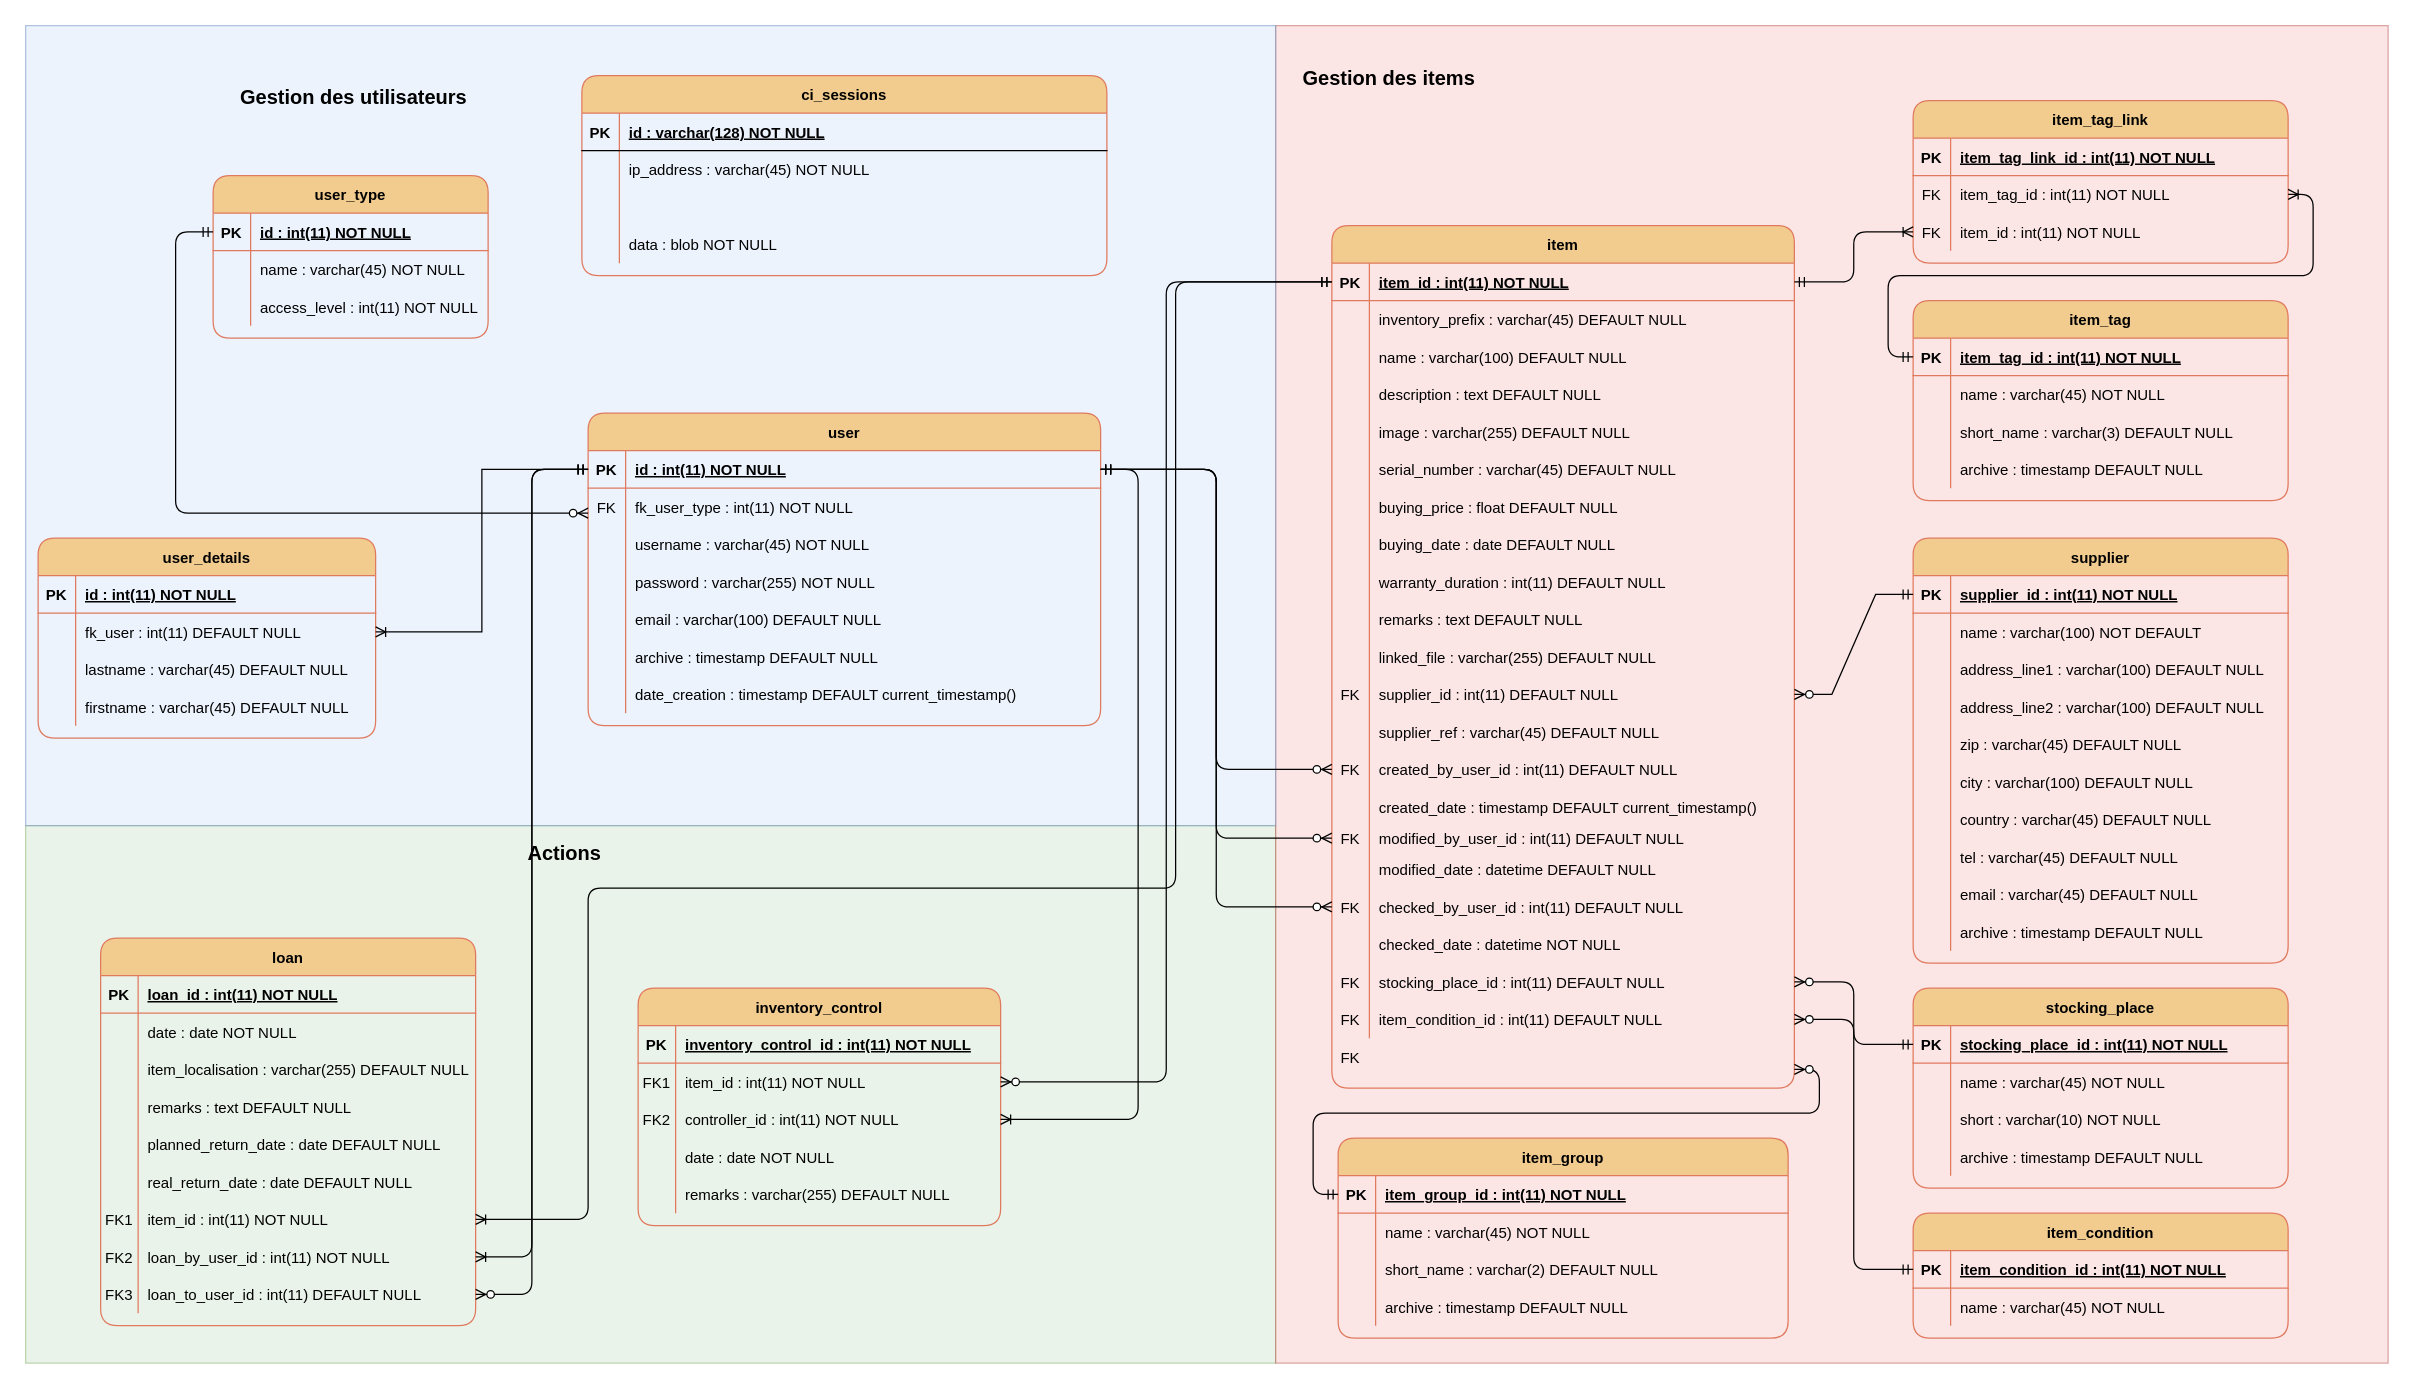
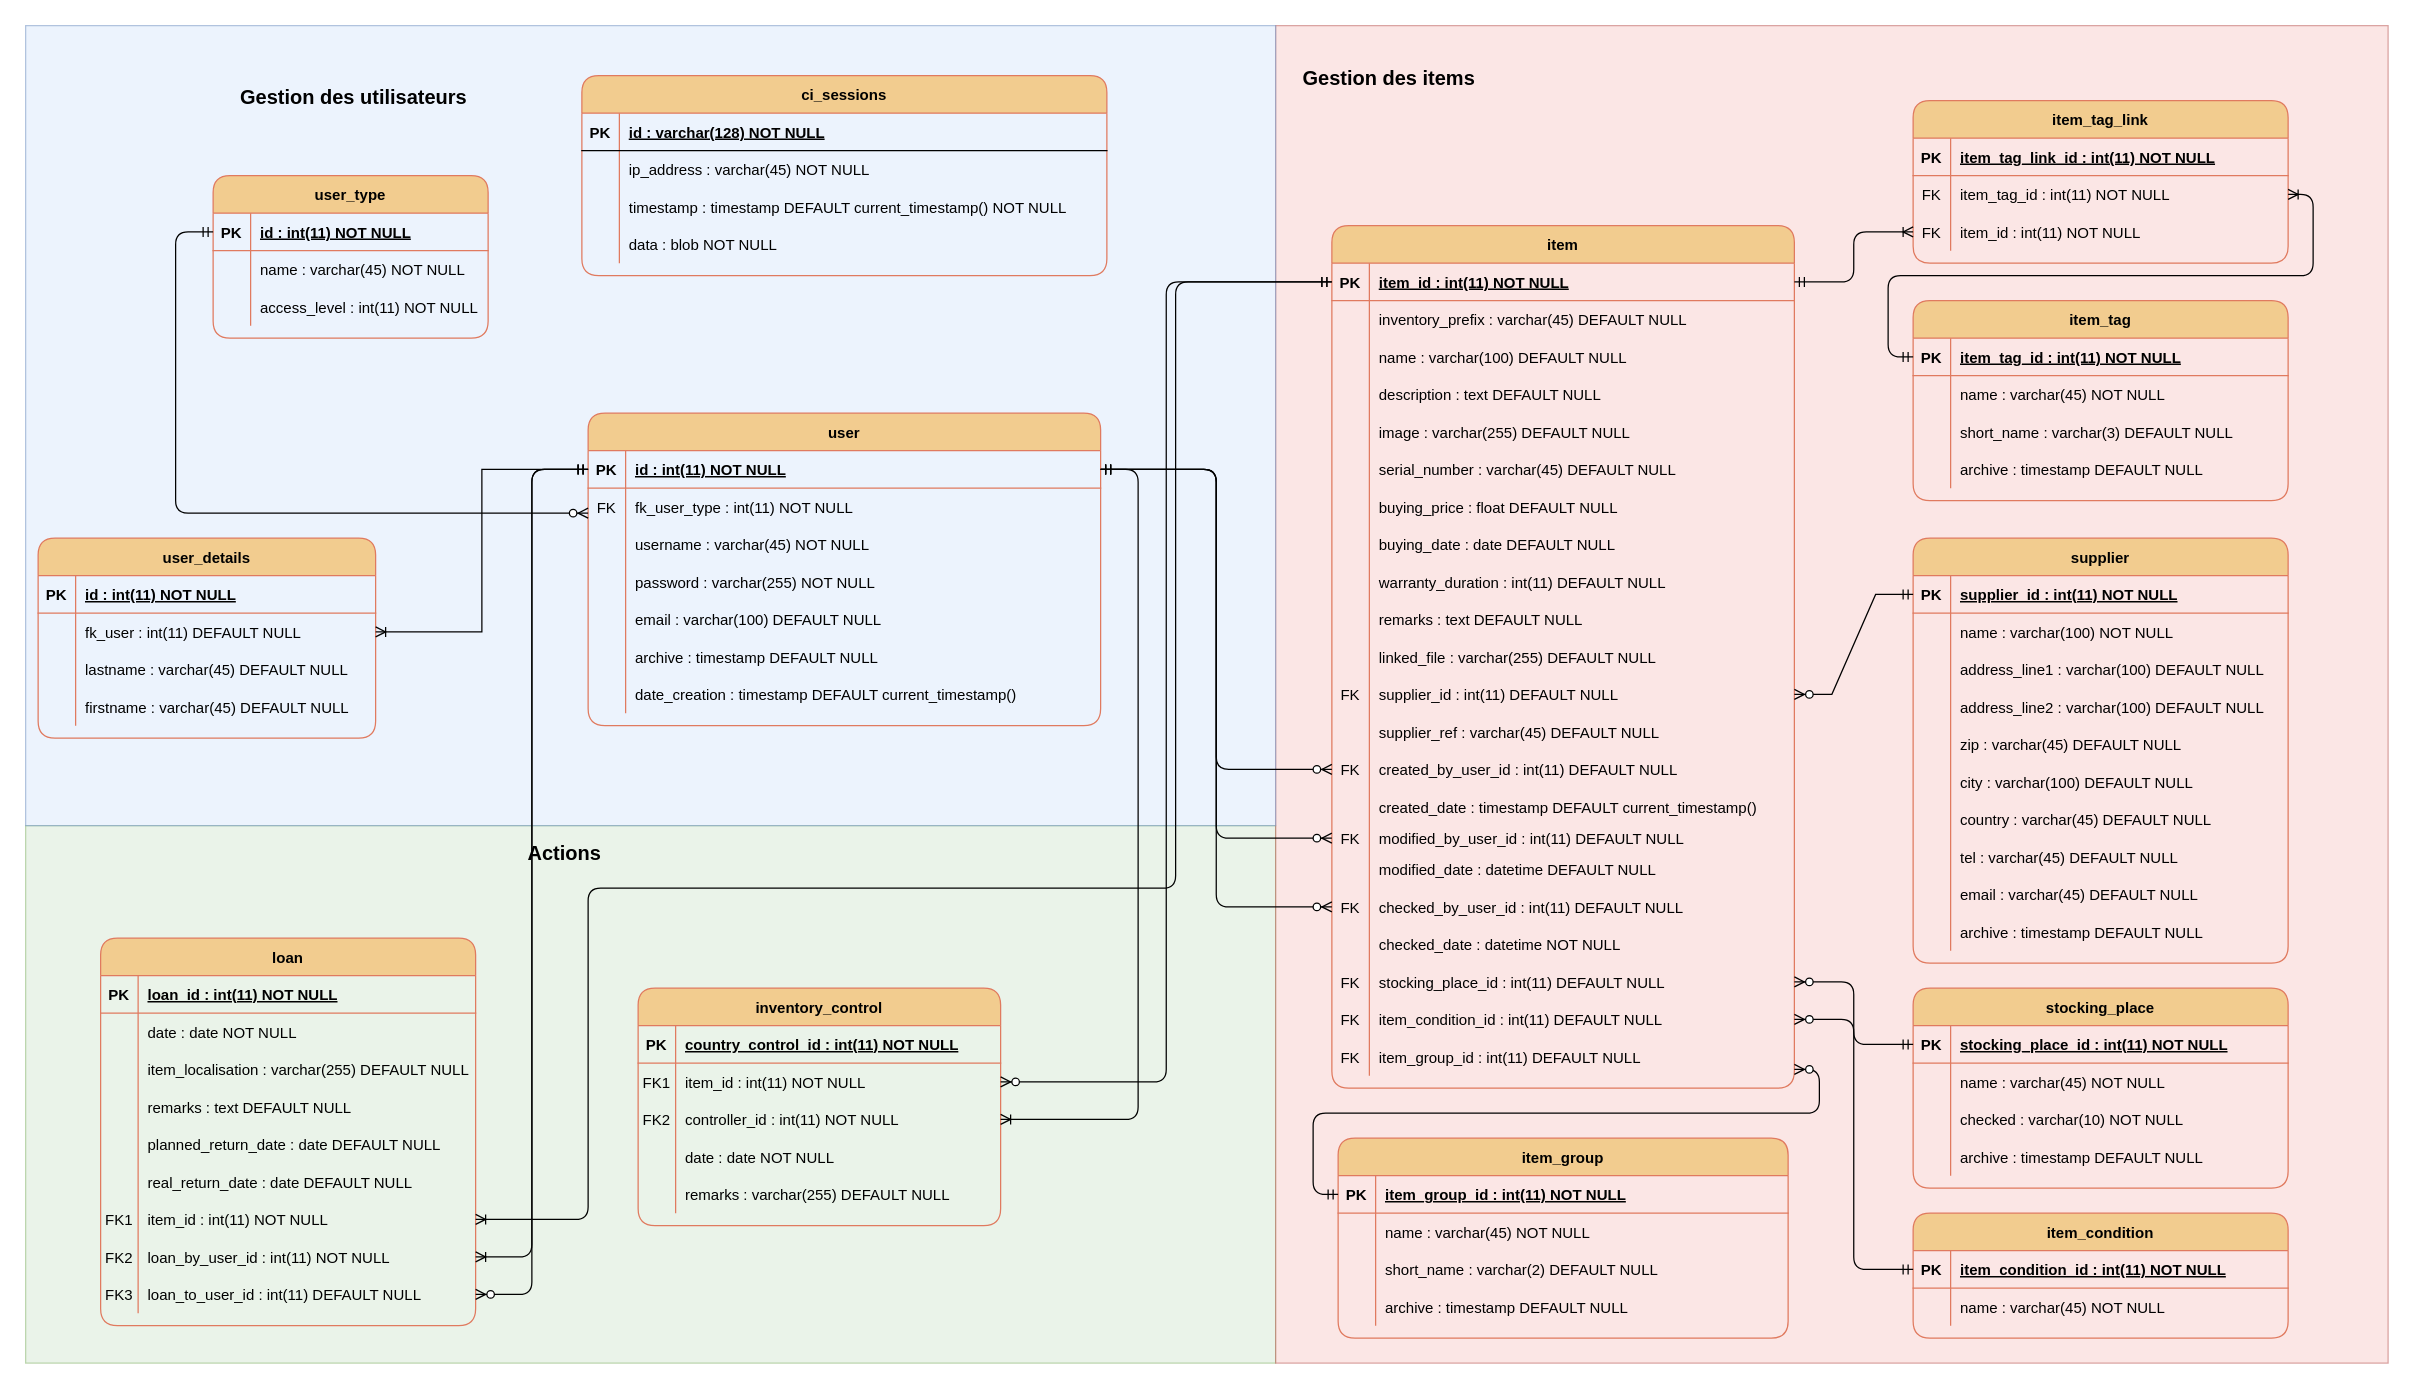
none -> (863, 207)
(2080, 633) -> (2068, 633)
(831, 1045) -> (825, 1045)
none -> (1582, 1057)
(2068, 1120) -> (2076, 1120)
